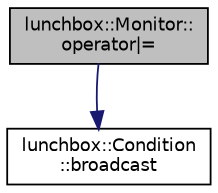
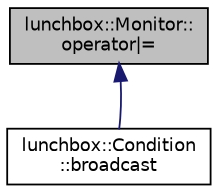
(97, 87) -> (121, 105)
